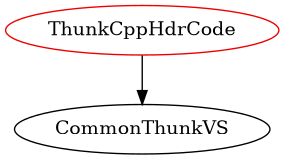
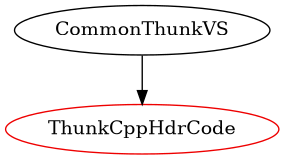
(142, 73) -> (142, 73)
